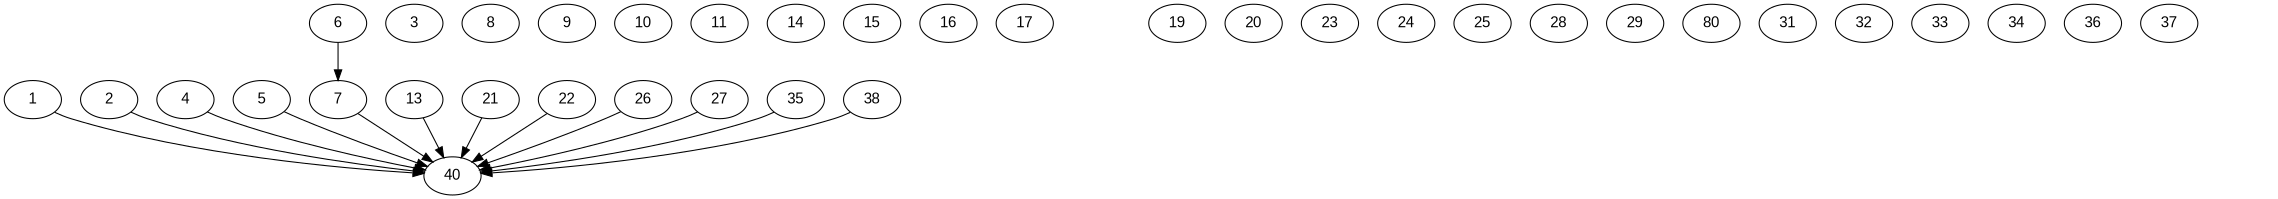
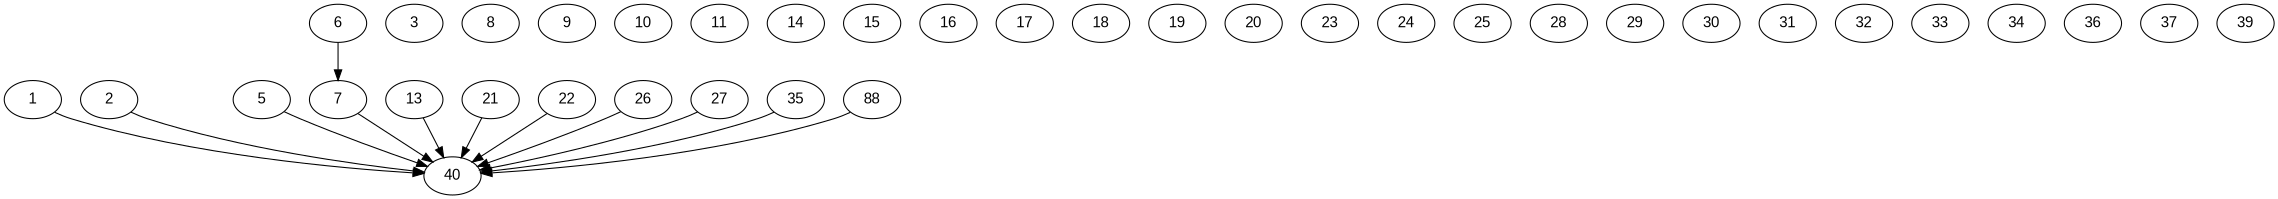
none -> (1101, 23)
(1711, 23) -> (1711, 23)
none -> (2246, 23)
(185, 100) -> none
(872, 100) -> (872, 100)
